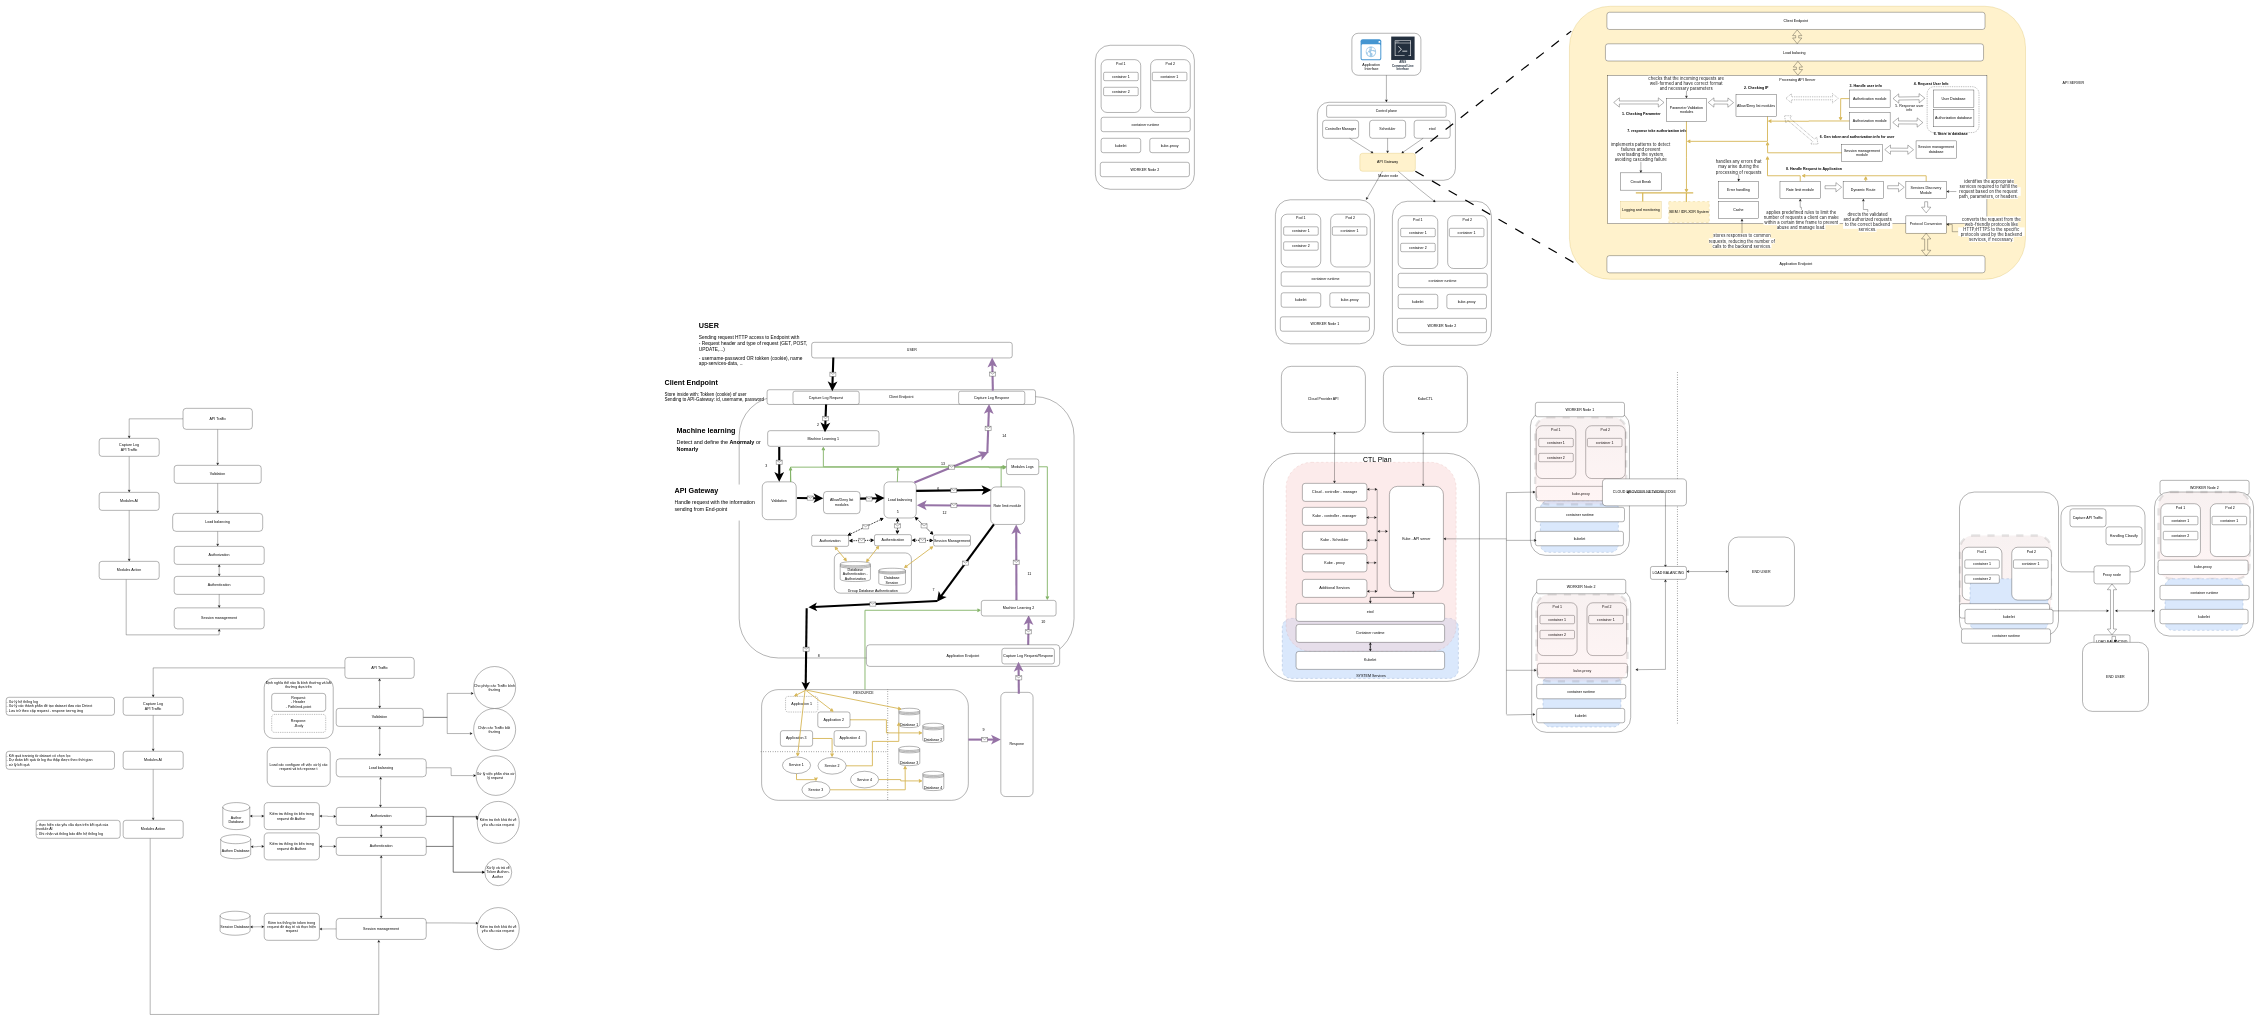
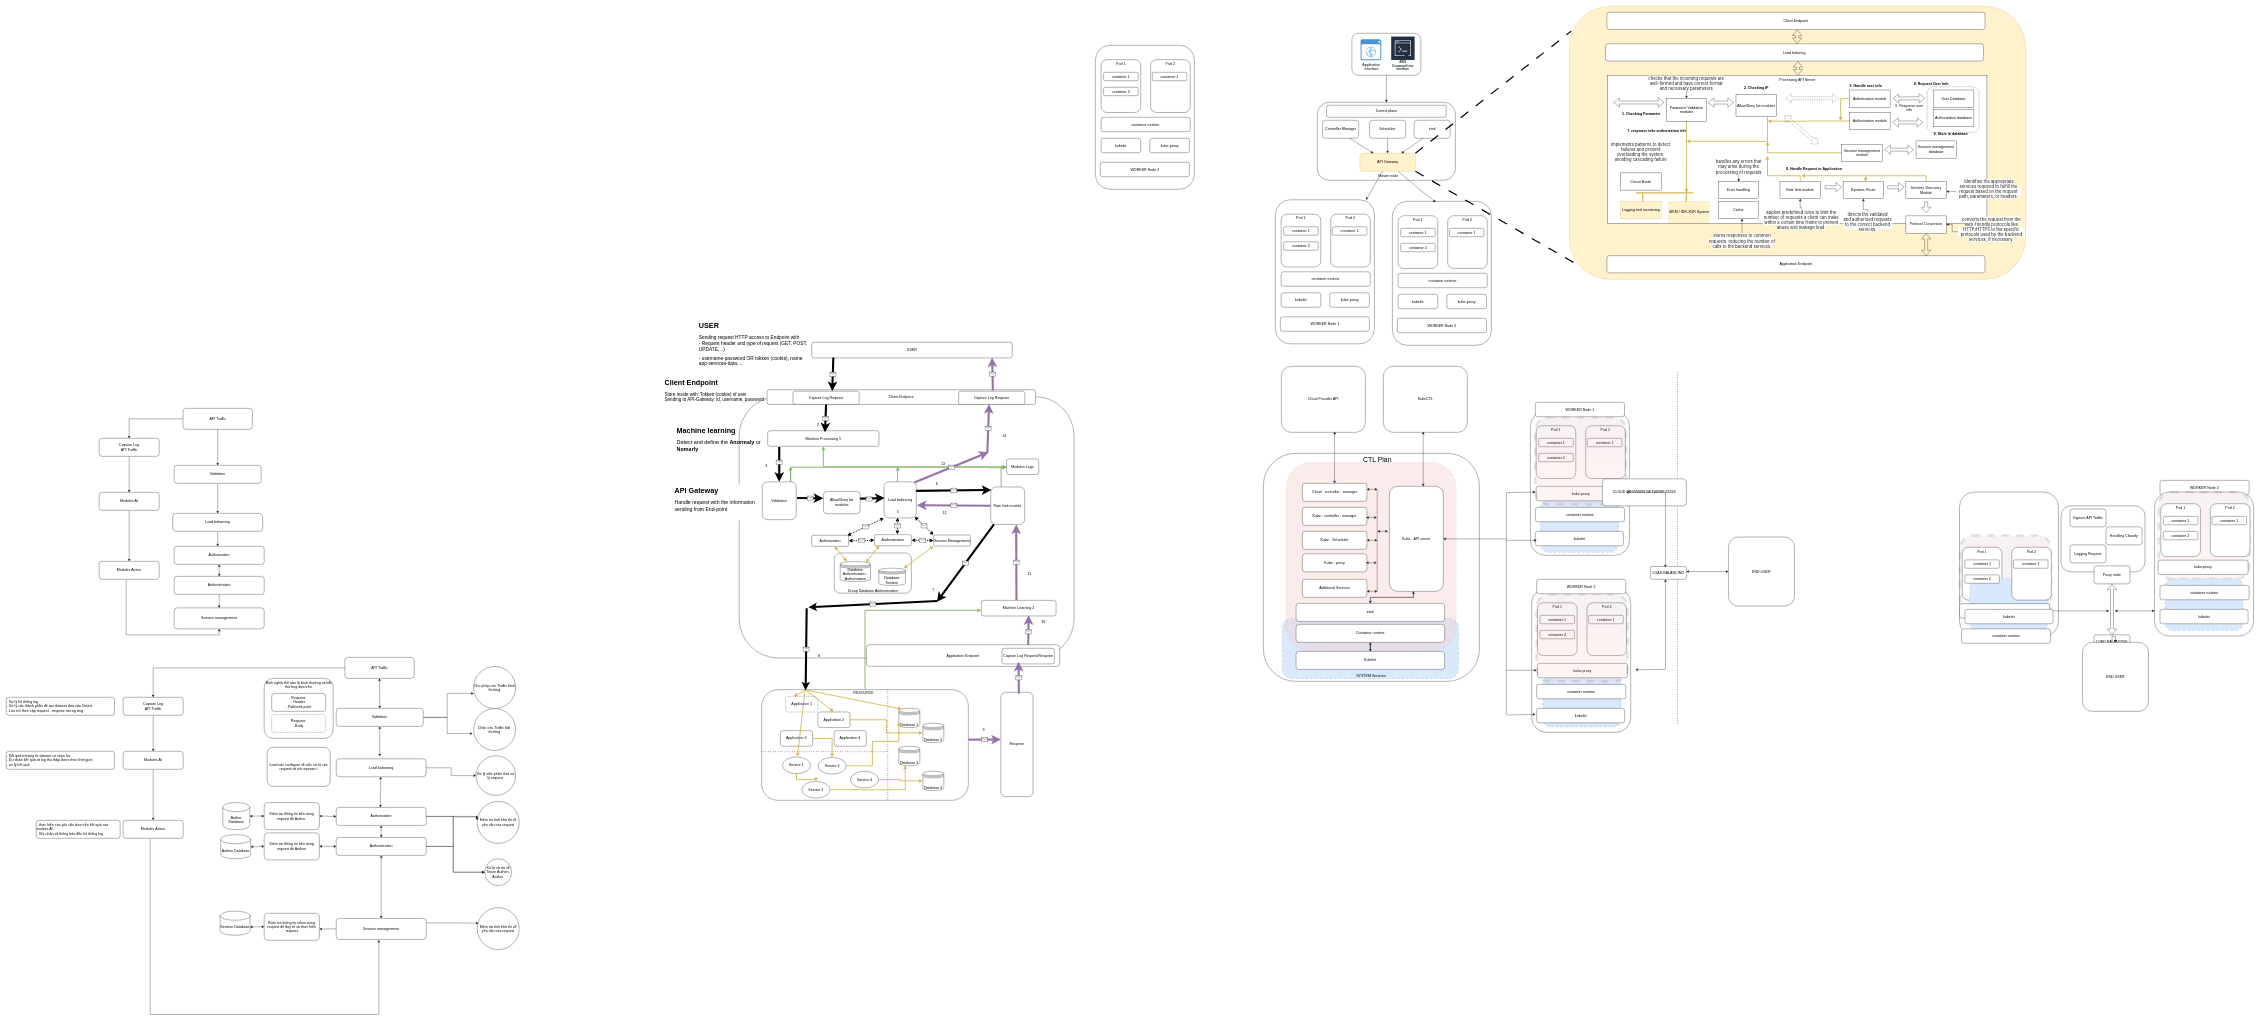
(2073, 83) -> none
(1857, 137) -> none
(1641, 169) -> none
(823, 438) -> (823, 438)
(938, 489) -> (937, 484)
(1047, 528) -> none
none -> (2088, 554)
